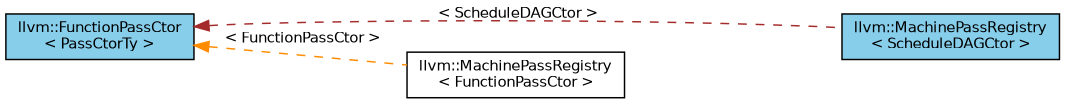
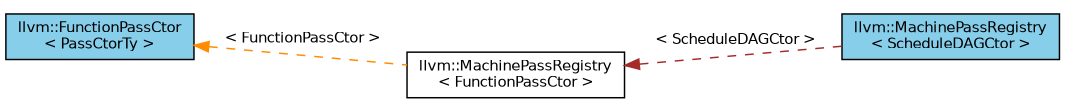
(525, 21) -> (741, 55)
